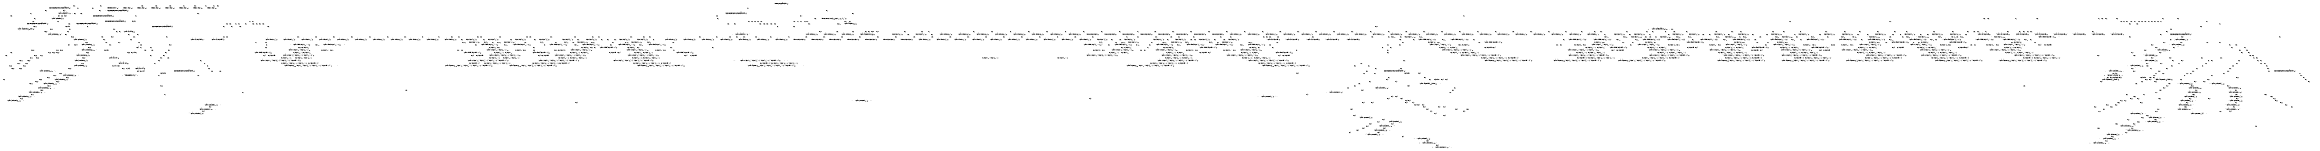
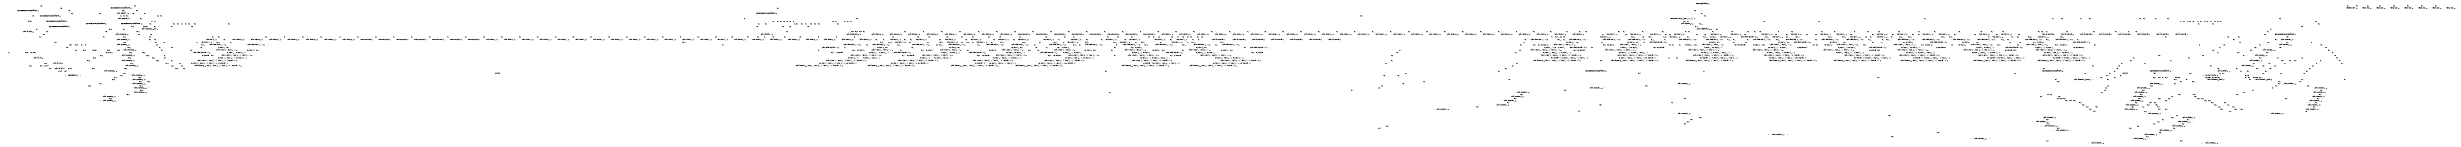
(419, 4) -> none
(1798, 83) -> (2246, 77)
